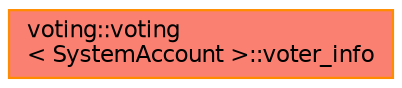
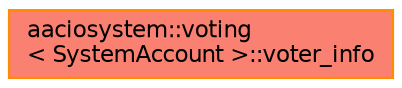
(201, 44) -> (201, 44)
